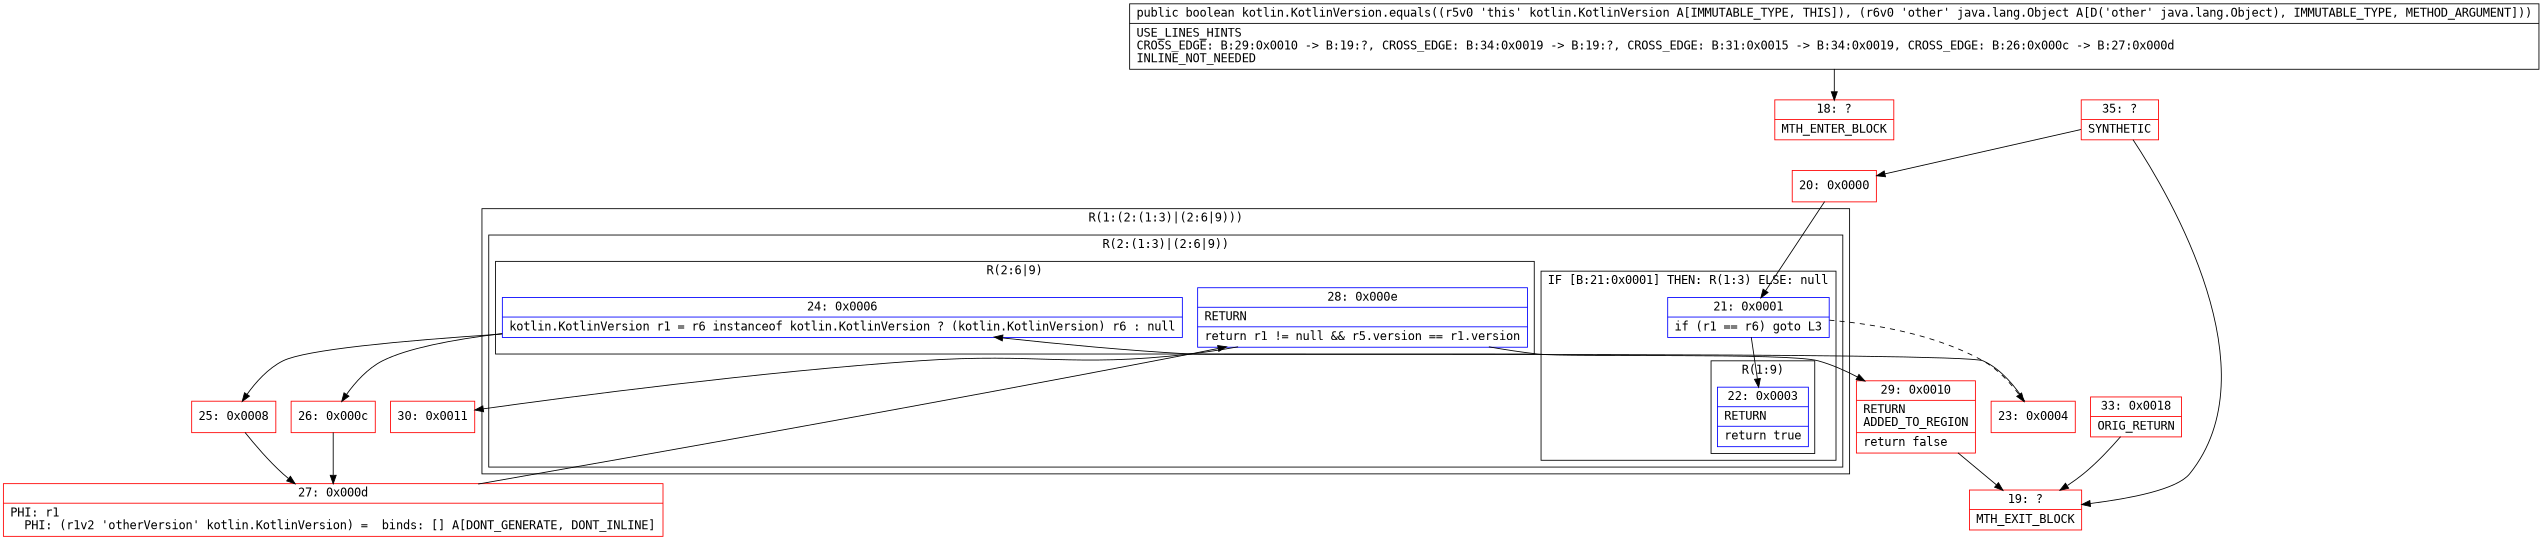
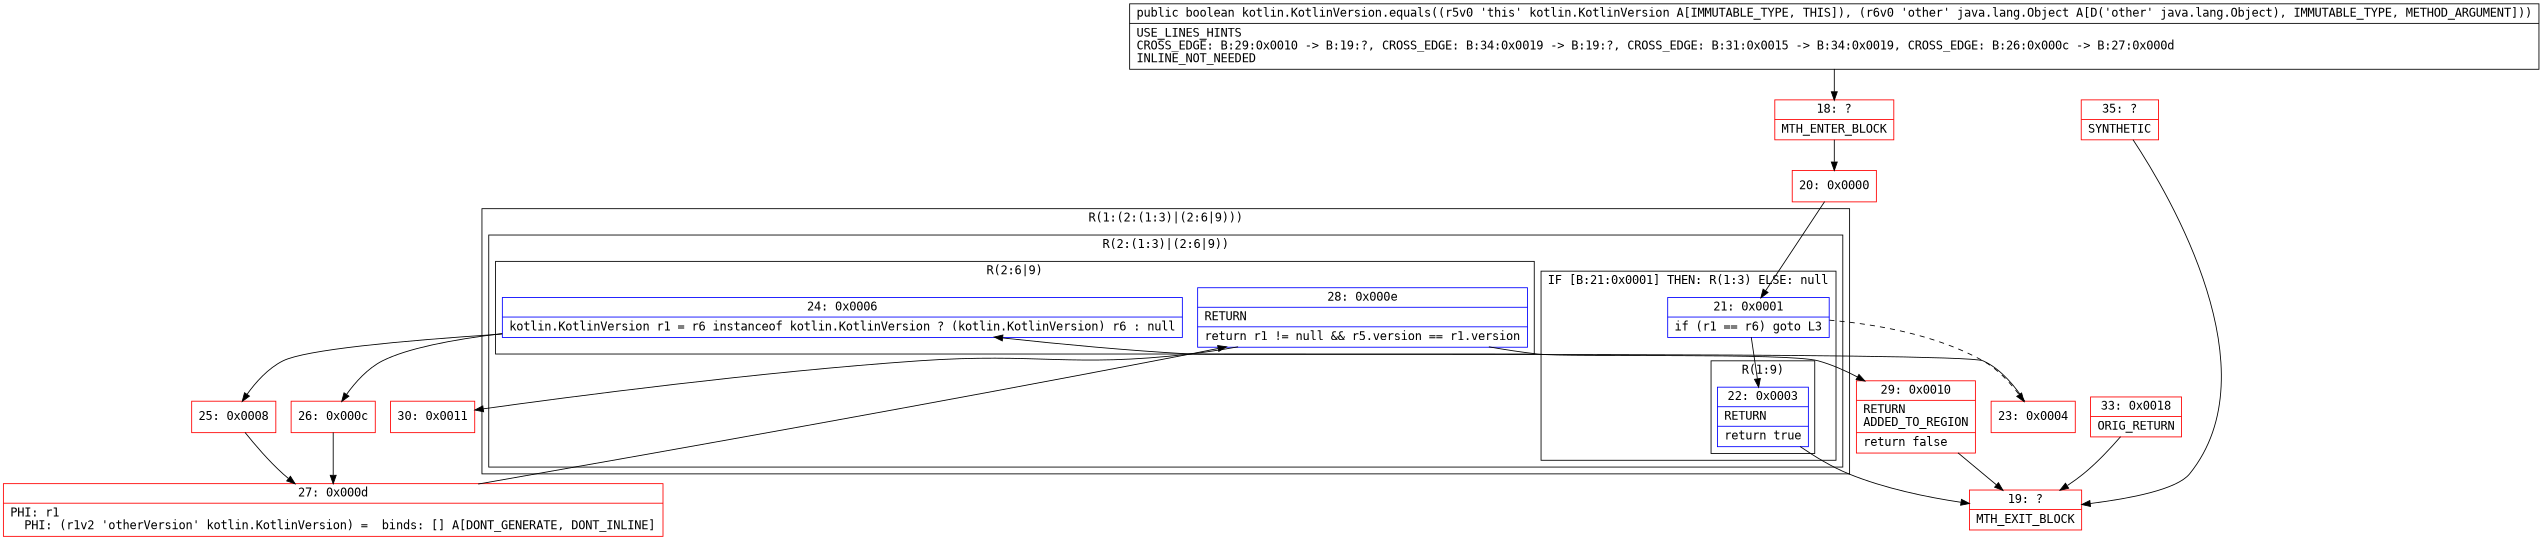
(1983, 152) -> (1834, 151)
none -> (1877, 484)
